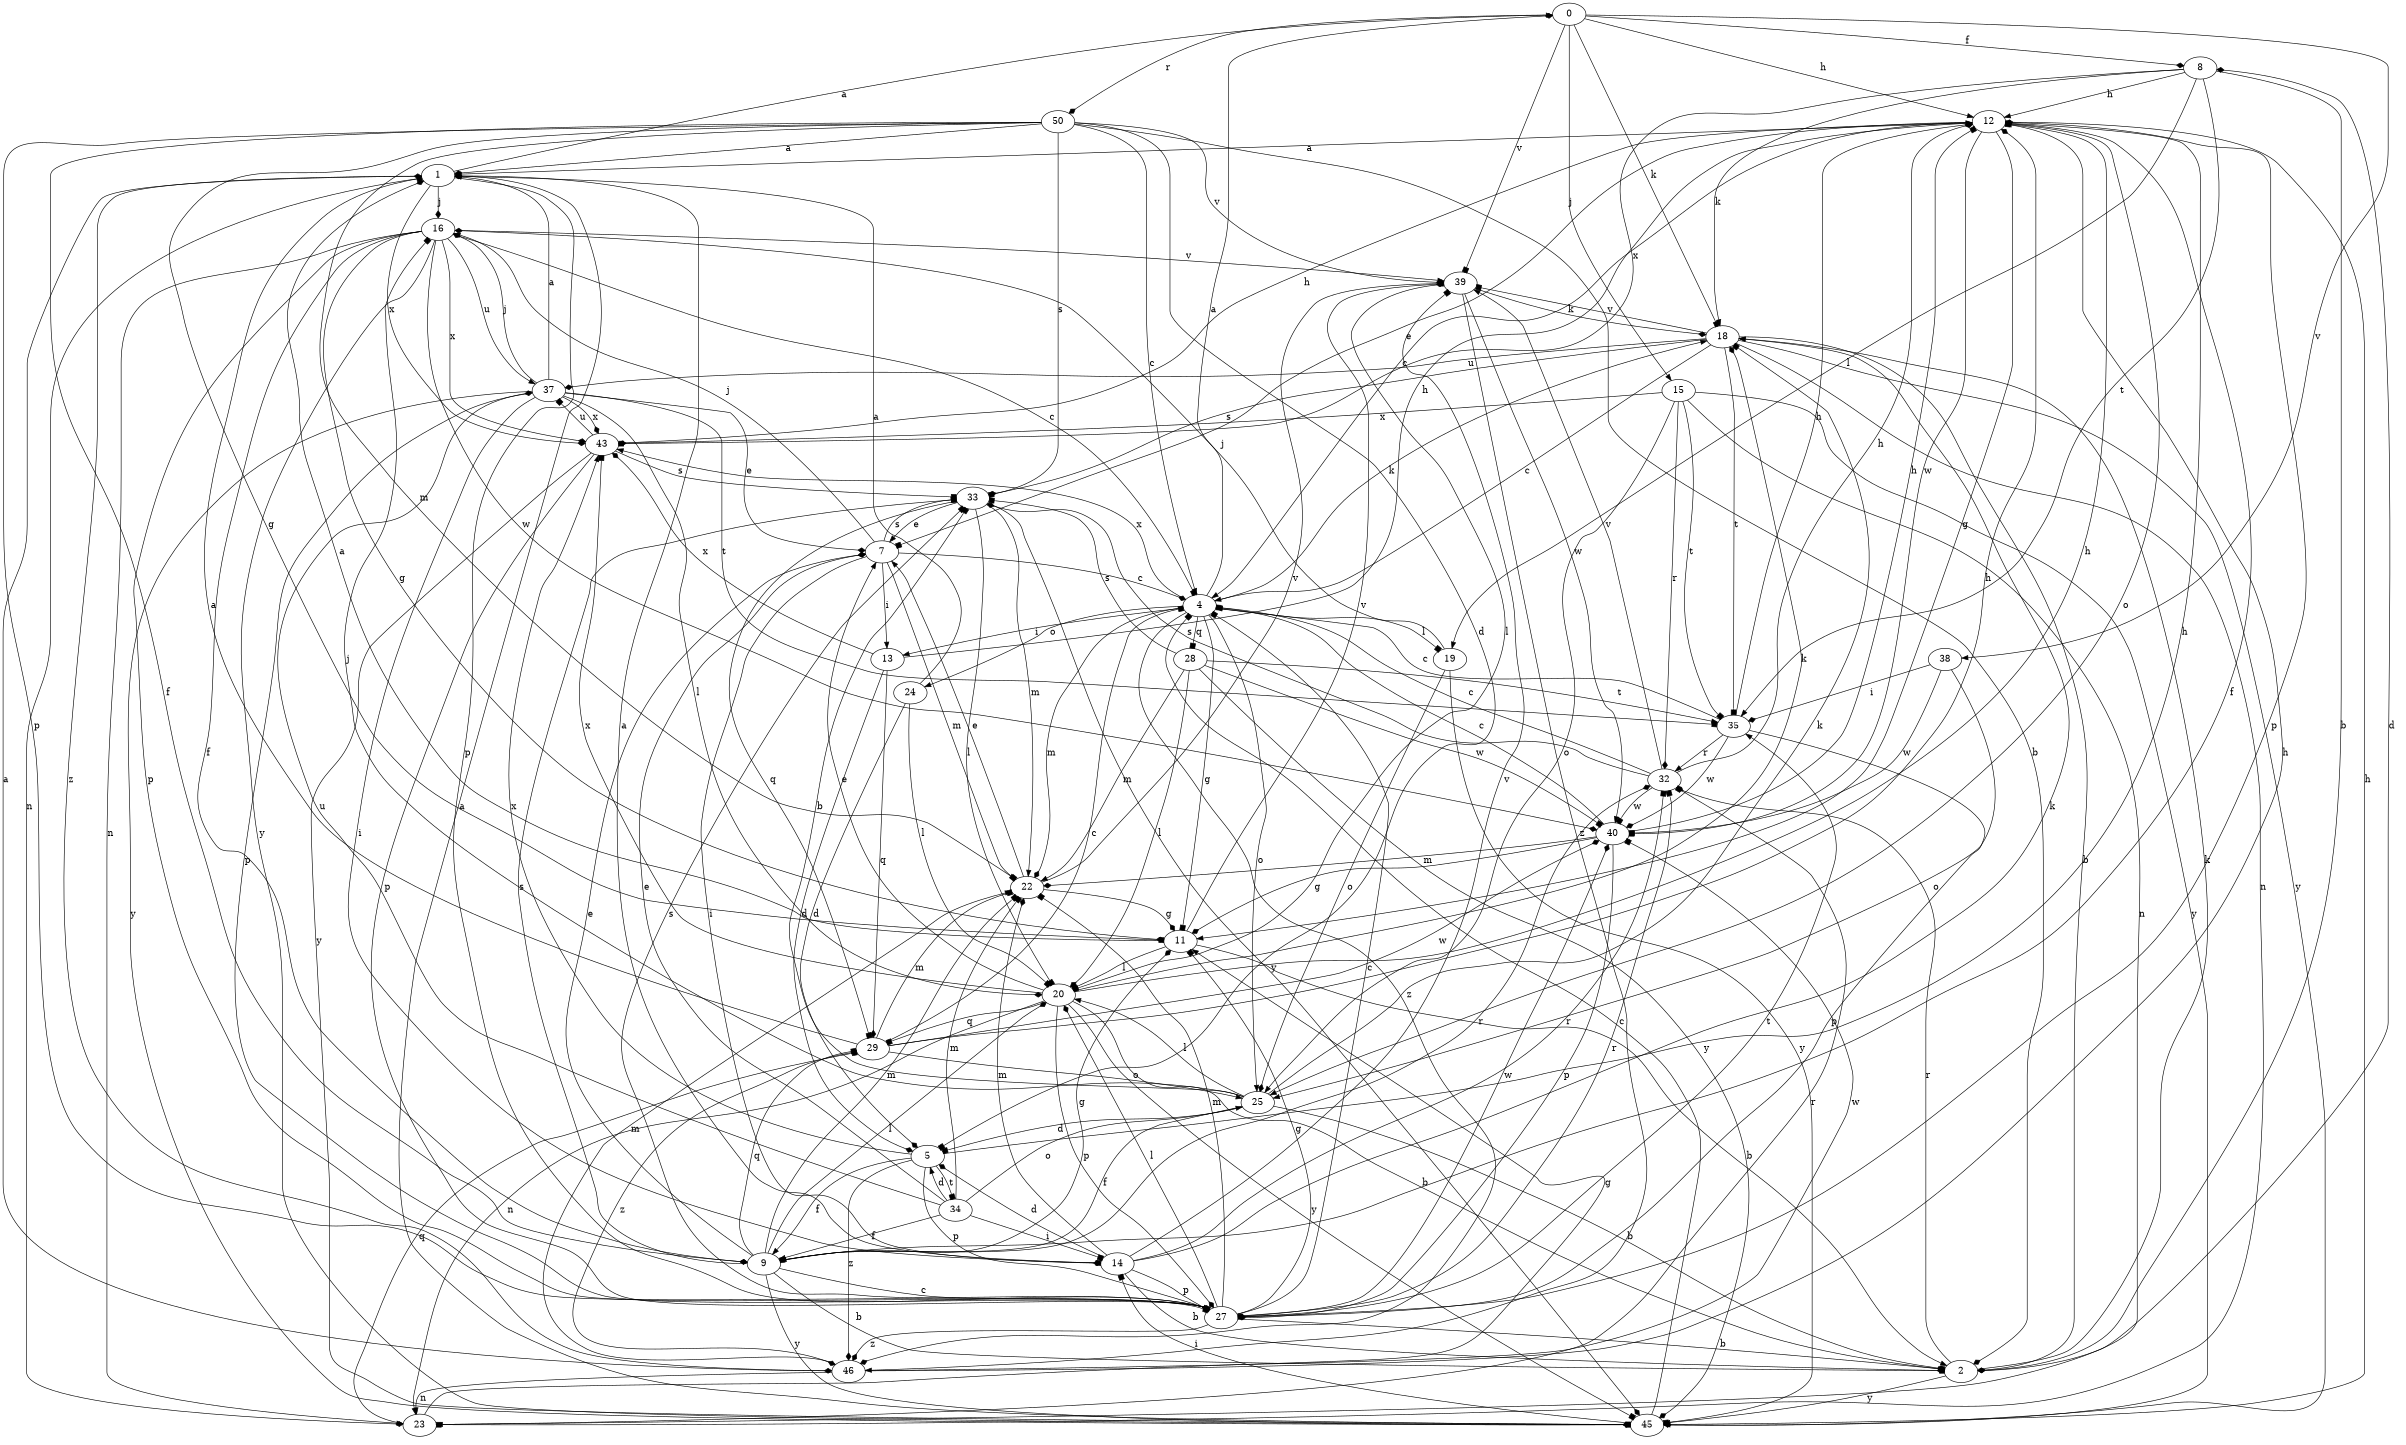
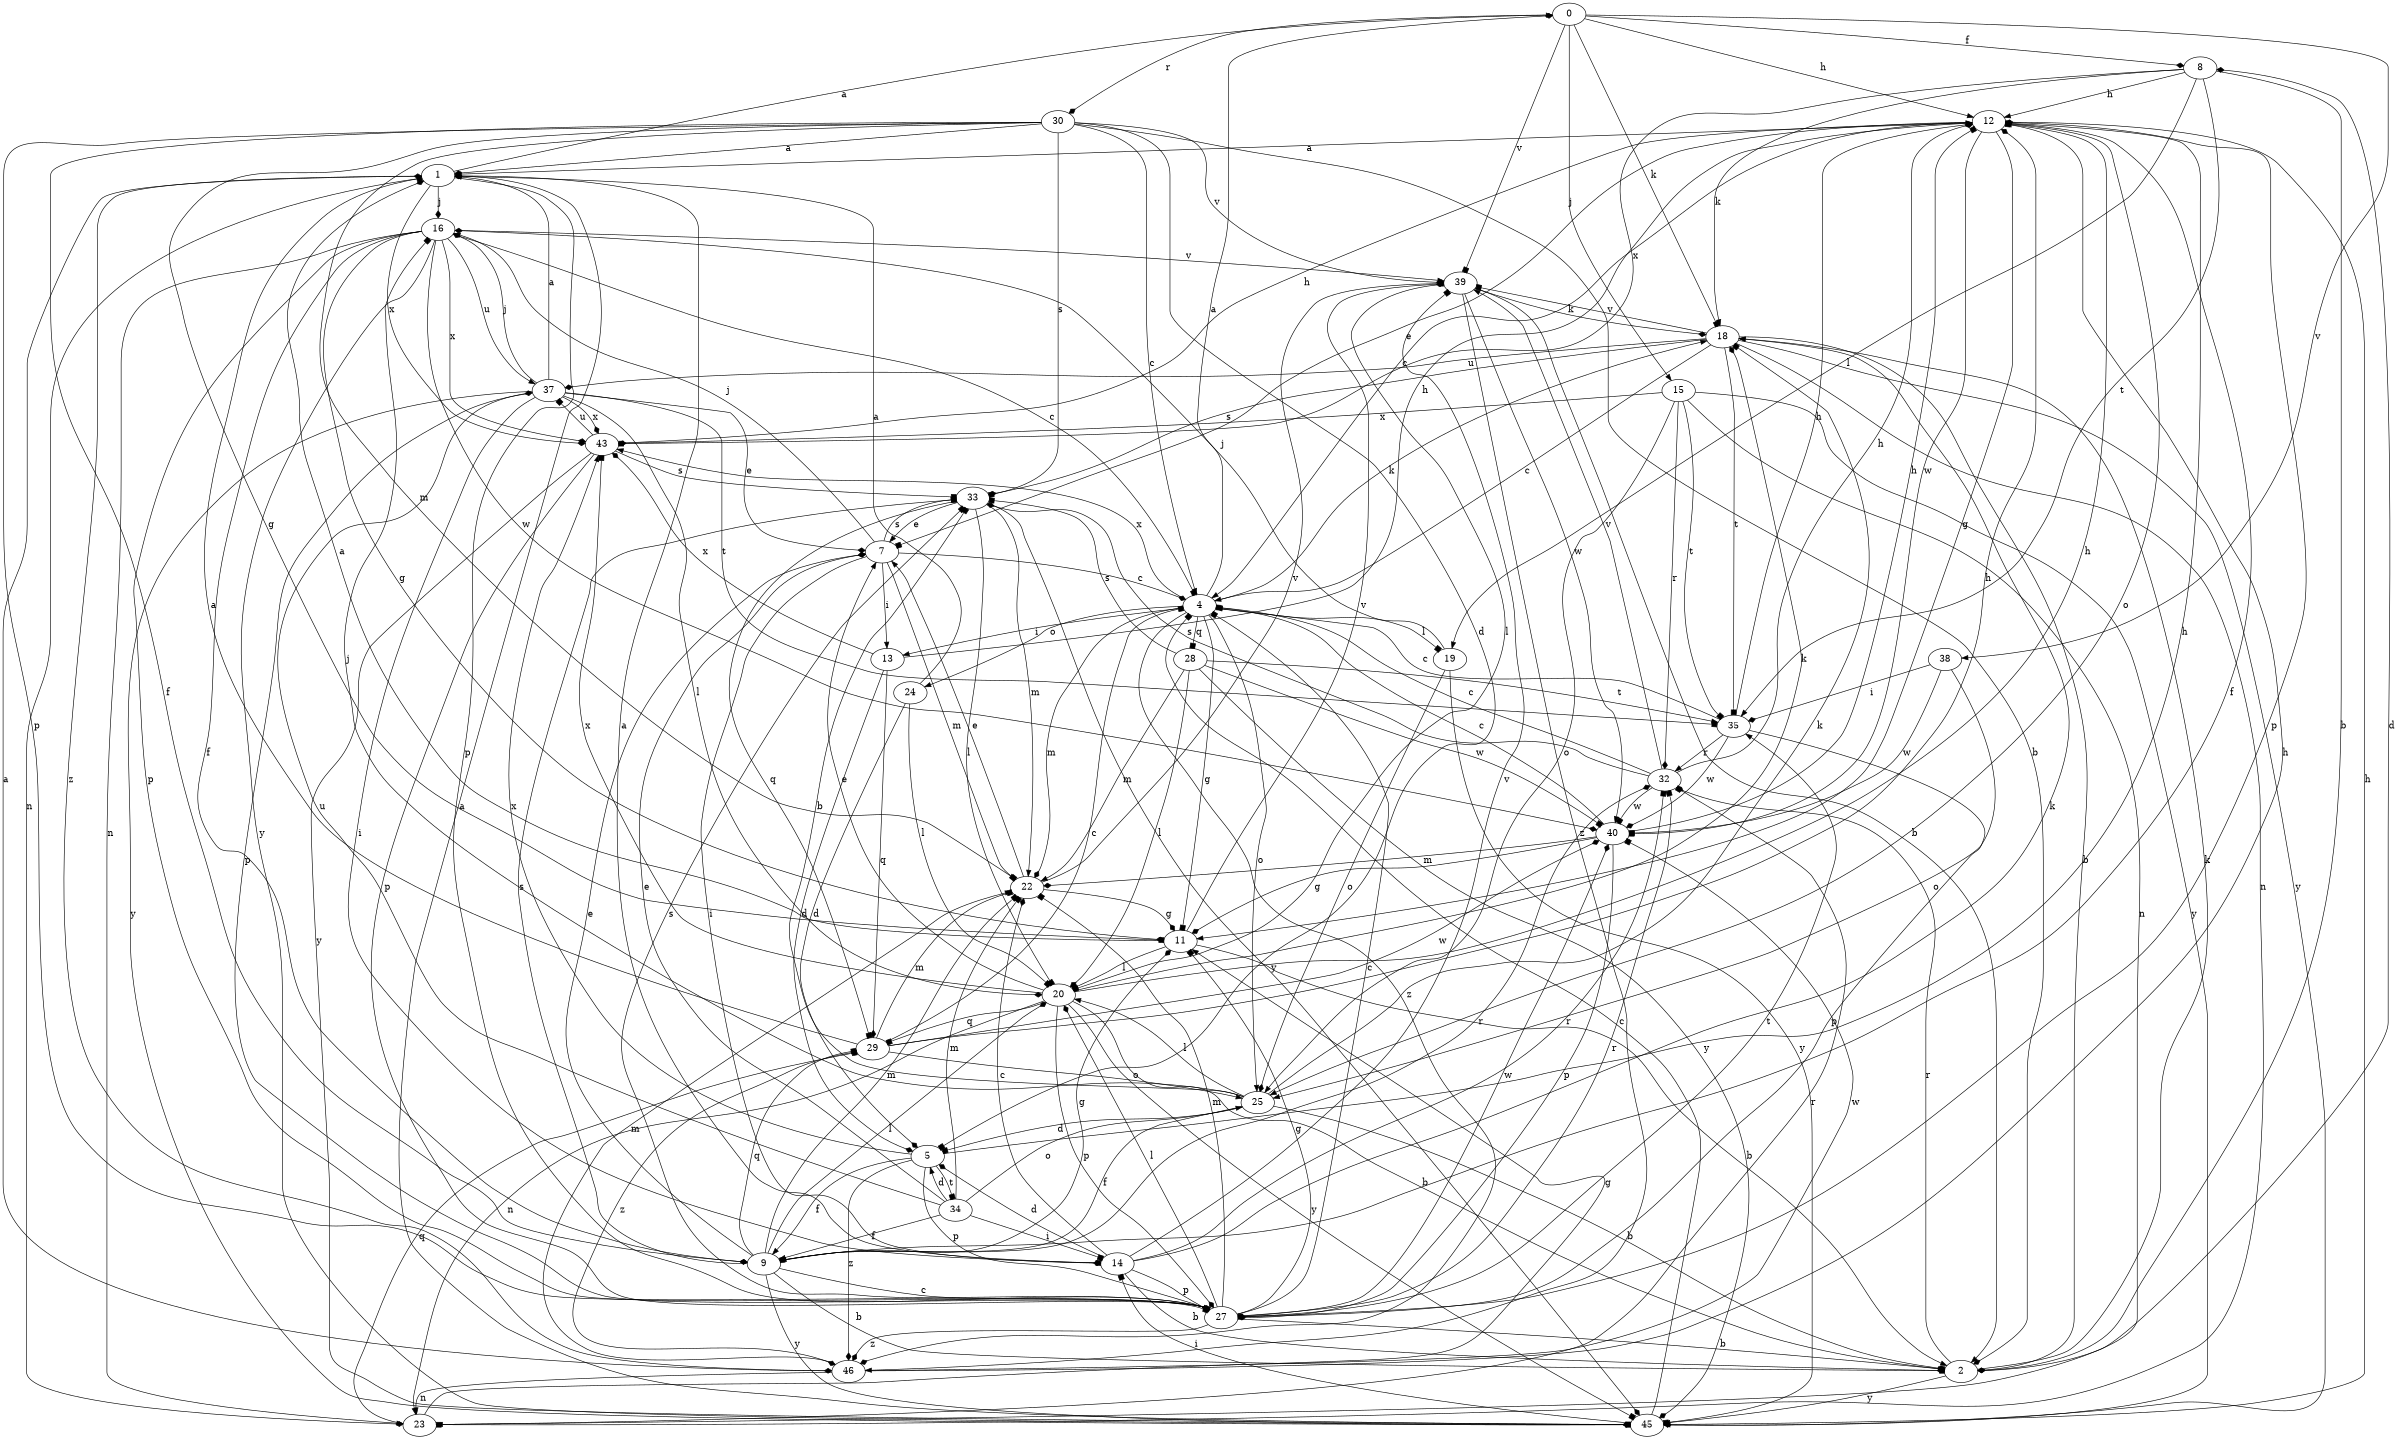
(1058, 122) -> (1058, 122)
none -> (1783, 794)
(1002, 1076) -> (1002, 1076)
